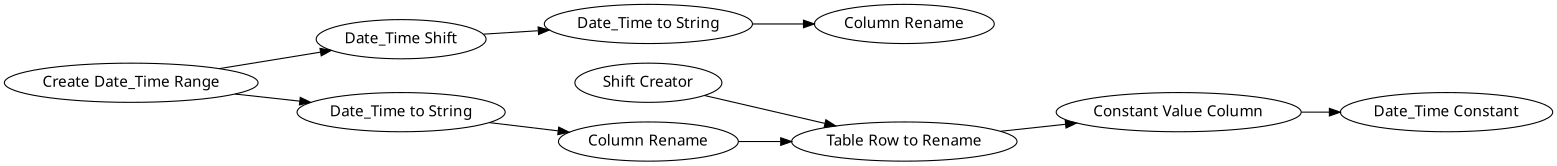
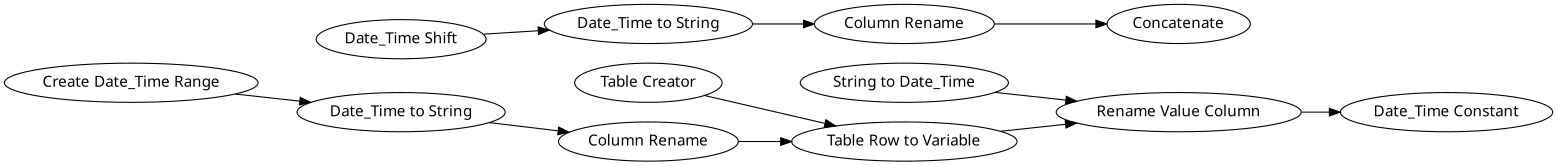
none -> (1179, 24)
(270, 60) -> none
(648, 83) -> (648, 83)
none -> (904, 83)
(1179, 112) -> (1179, 112)
(904, 142) -> (904, 142)
